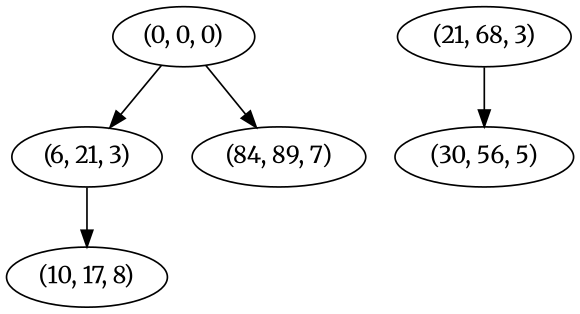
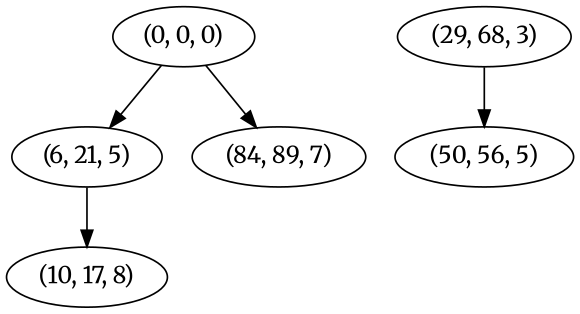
(484, 37) -> (484, 37)
(87, 157) -> (87, 157)
(484, 157) -> (484, 157)
